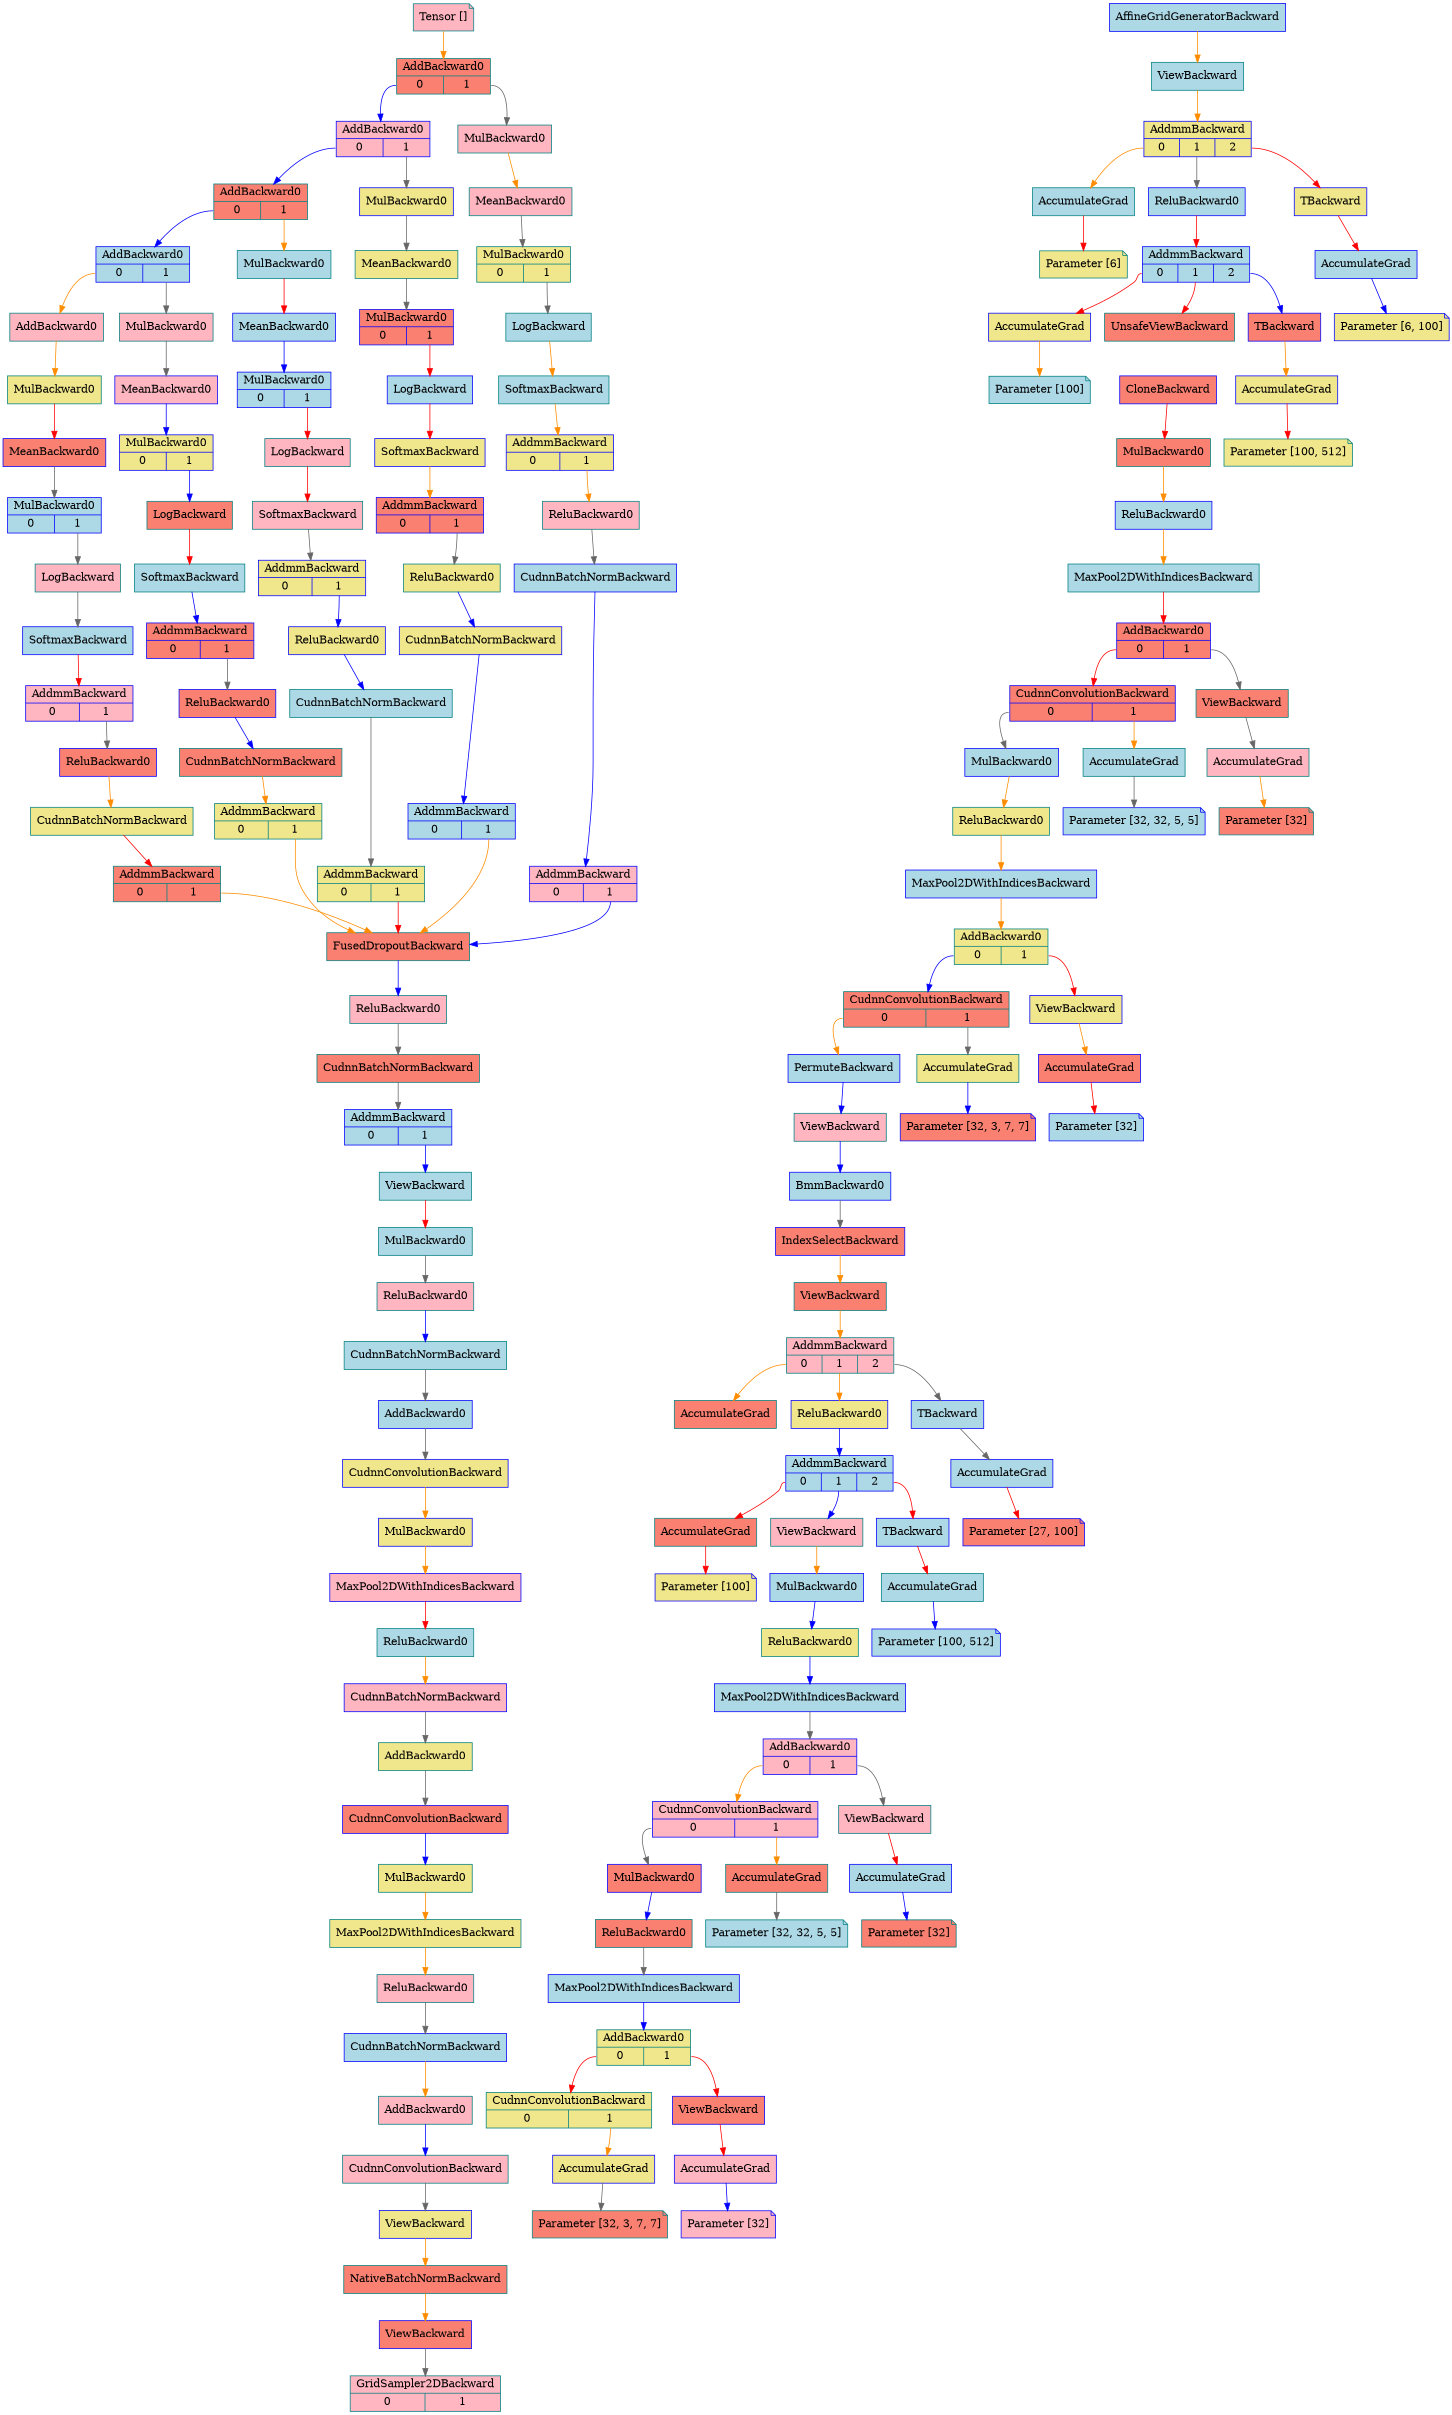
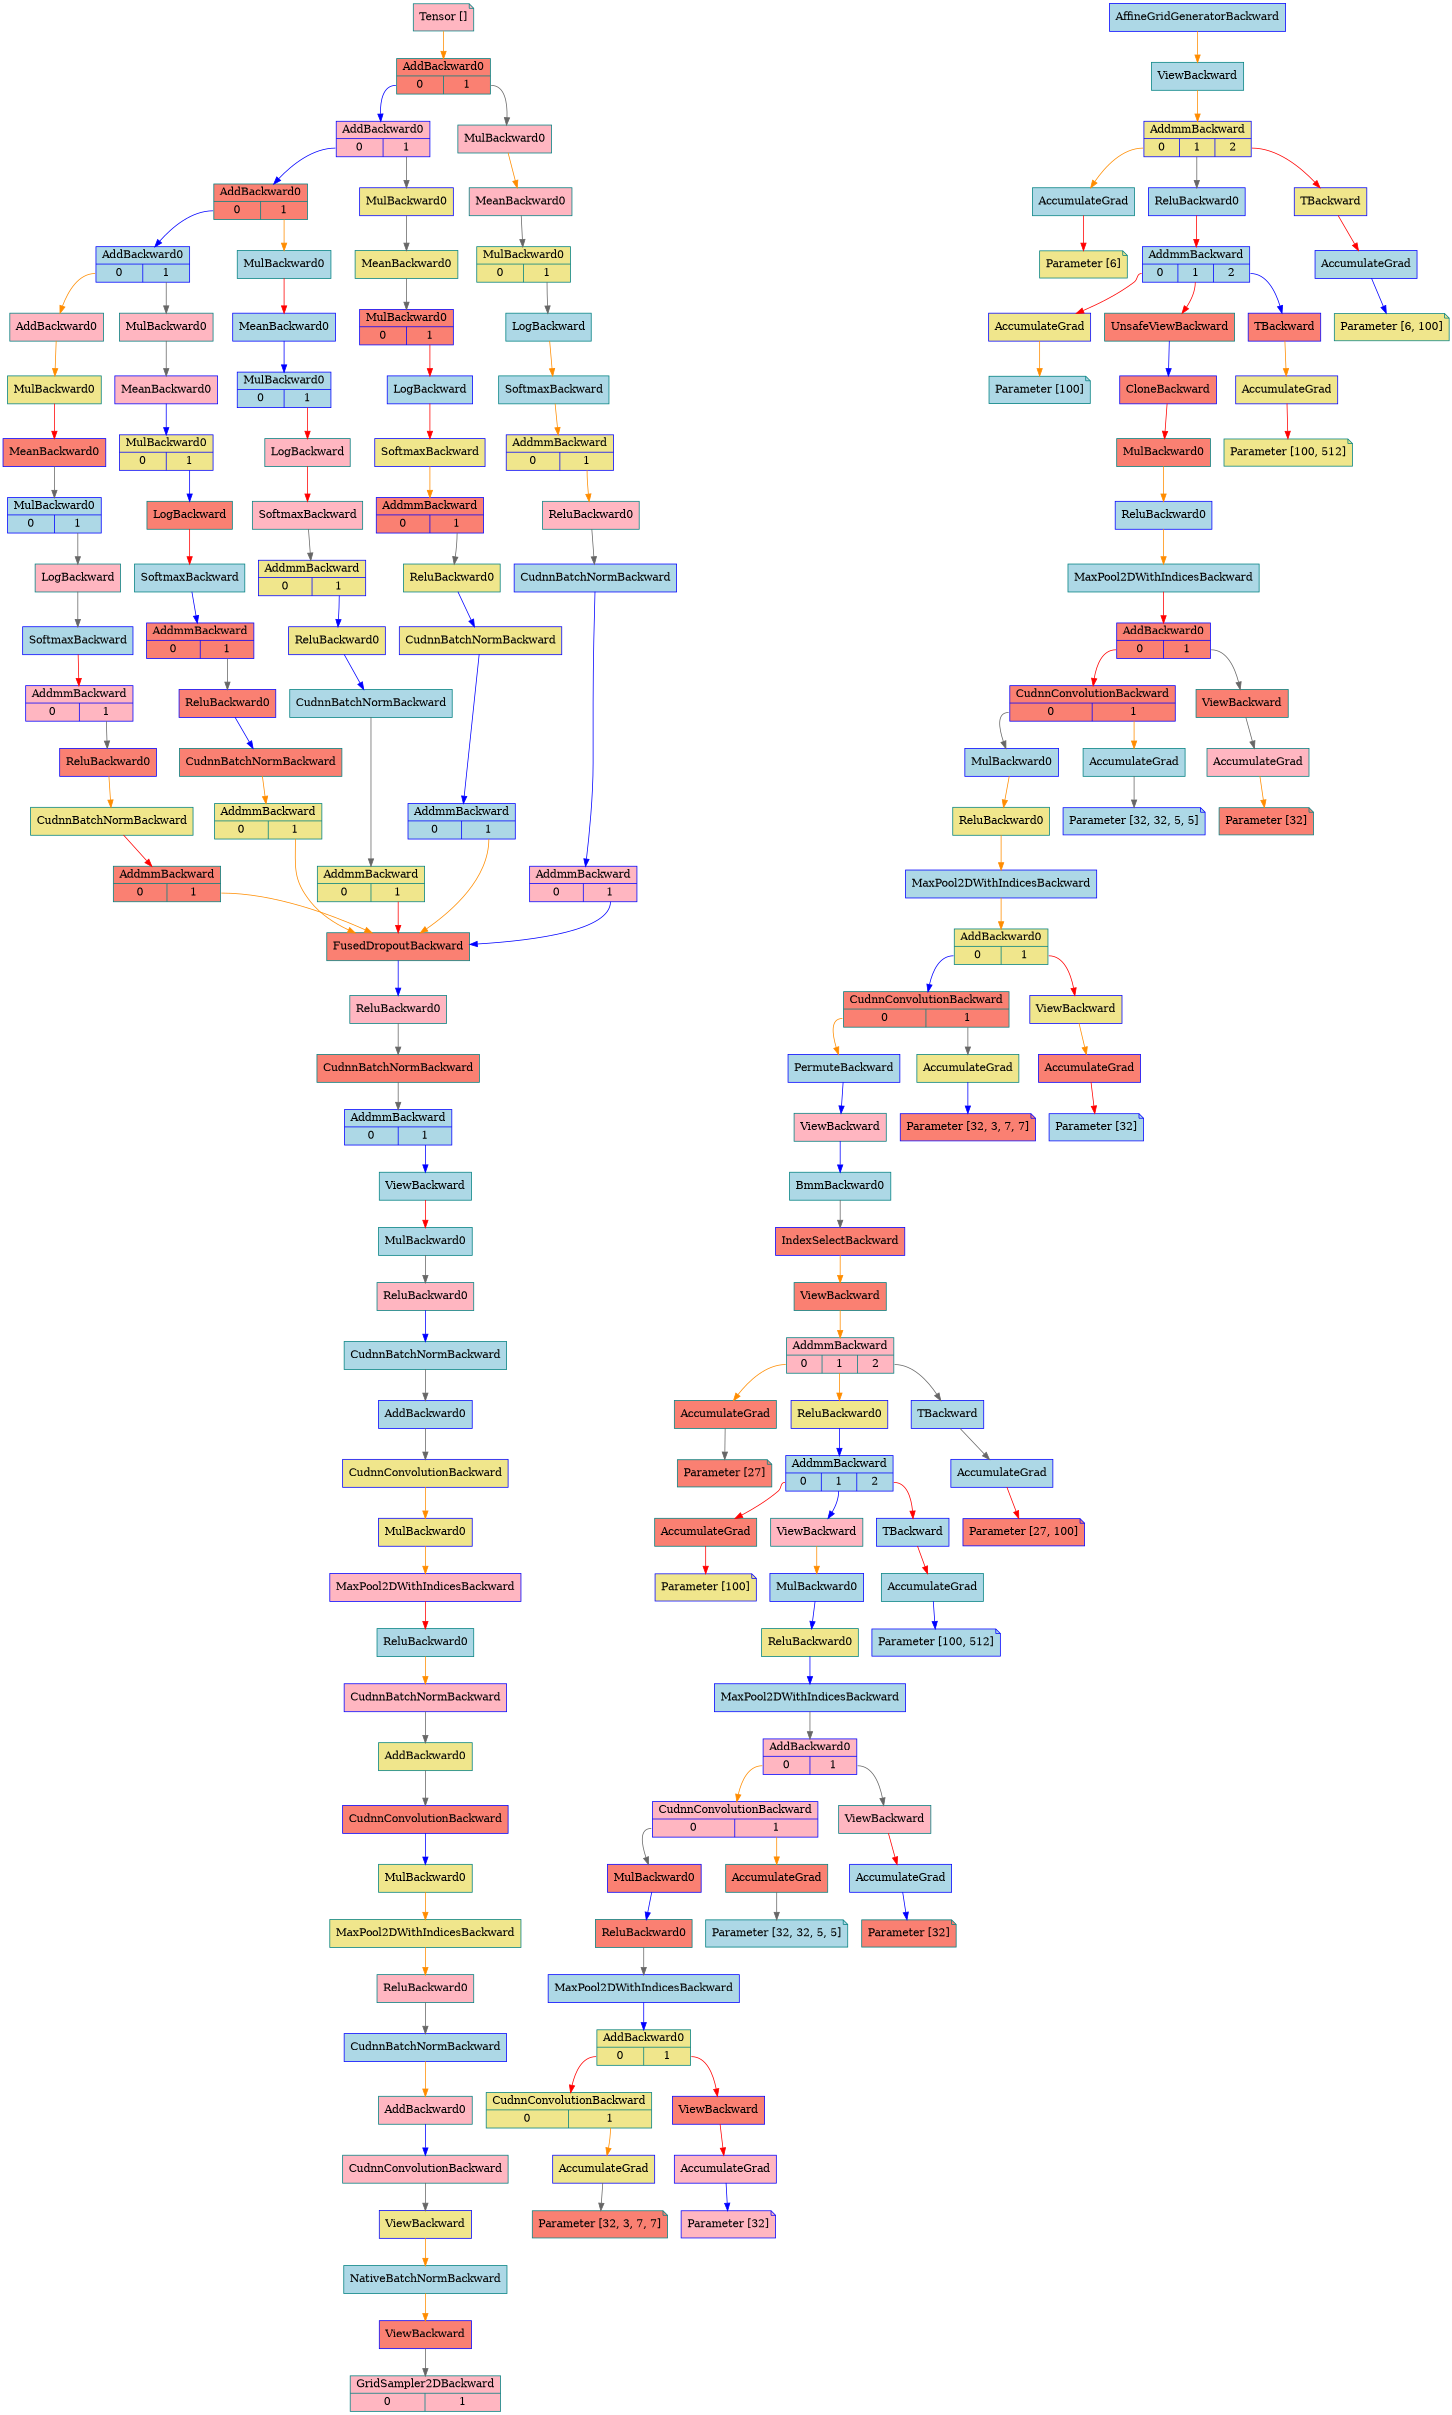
(1392, 327) -> (1392, 327)
none -> (1169, 355)
(840, 1186) -> (840, 1186)
none -> (725, 1473)
(425, 2280) -> (425, 2280)
